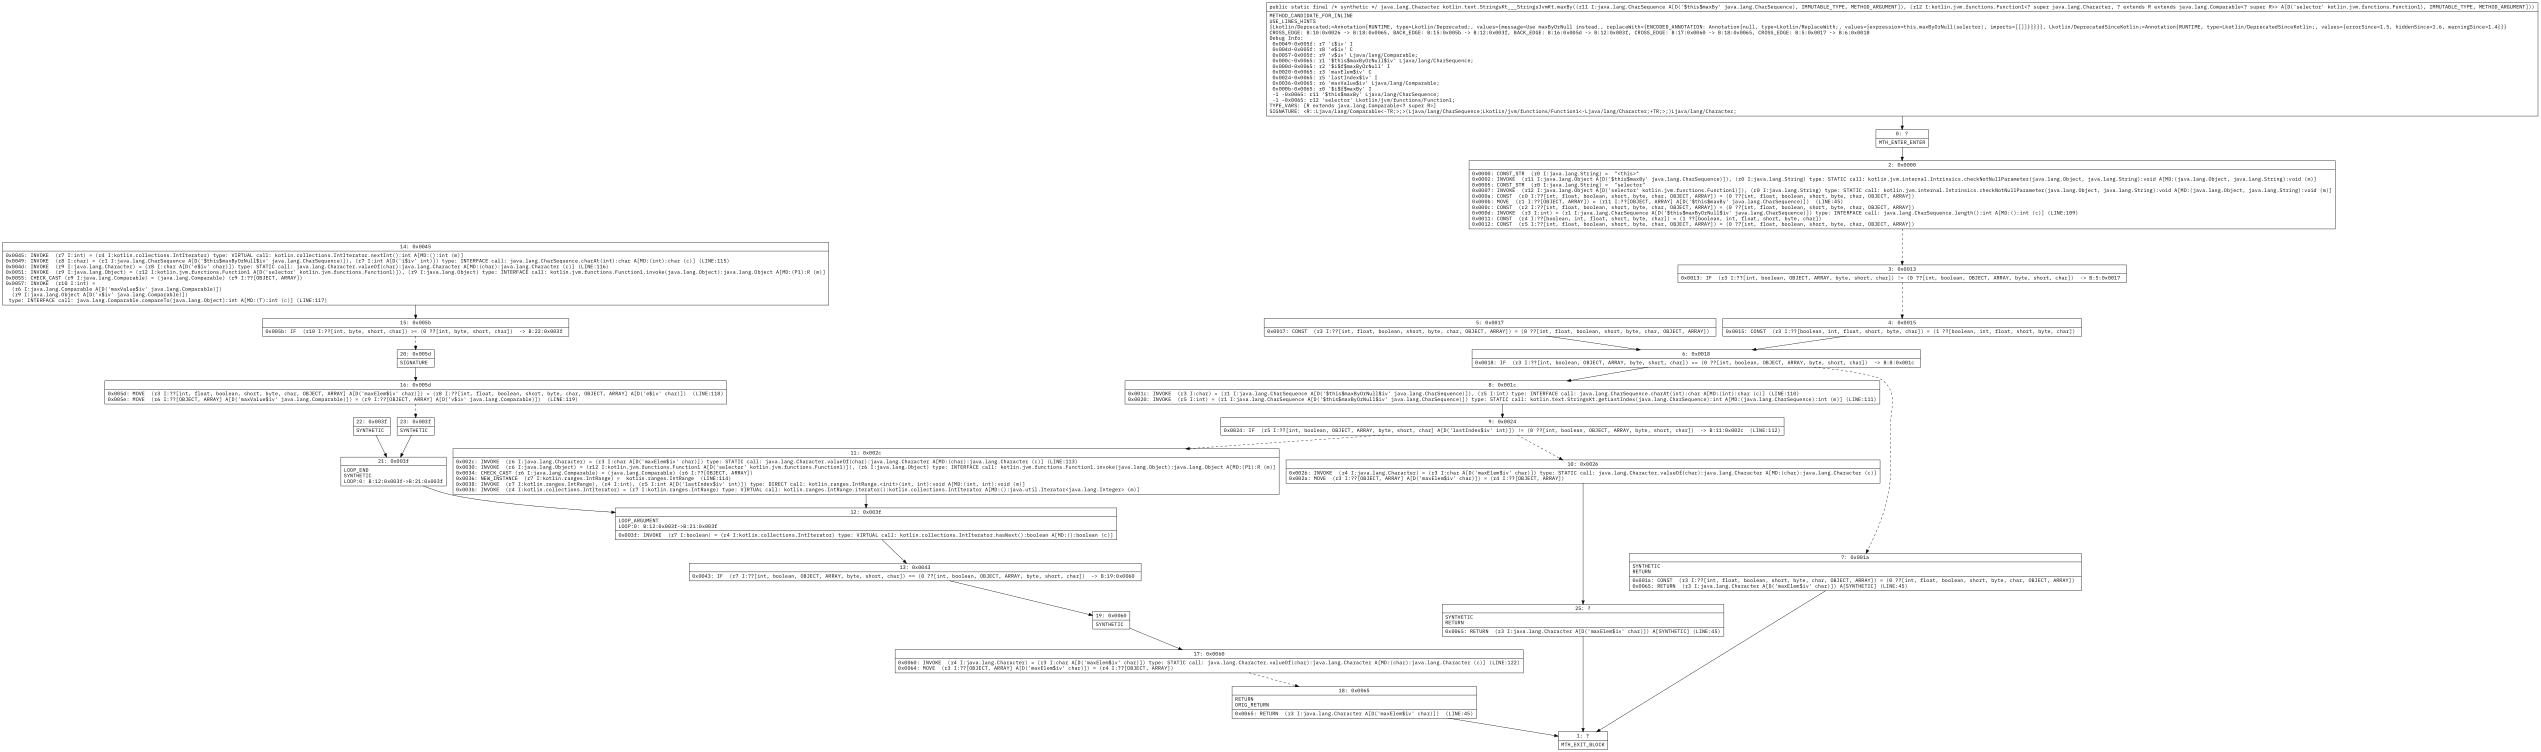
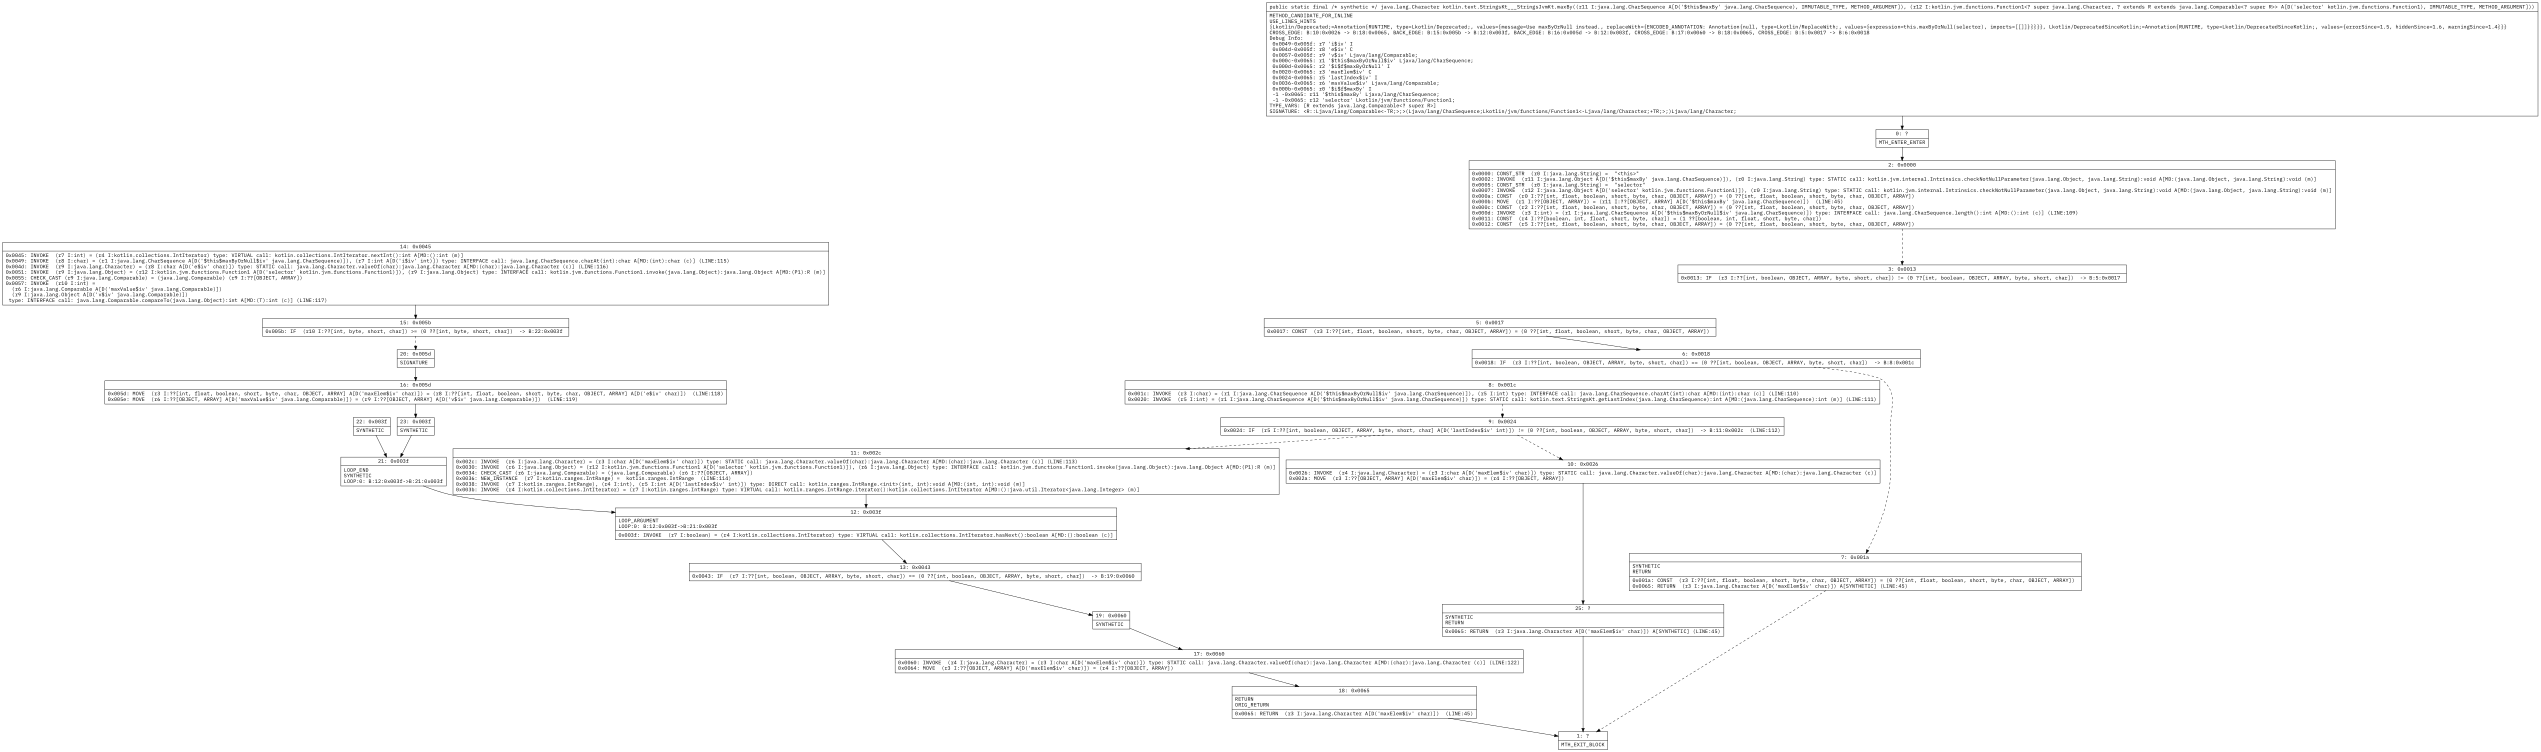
(1902, 327) -> none
(1609, 374) -> none
(416, 409) -> (416, 409)
(1502, 409) -> (1502, 409)
(1713, 660) -> (1713, 660)
(1272, 679) -> (1272, 679)
